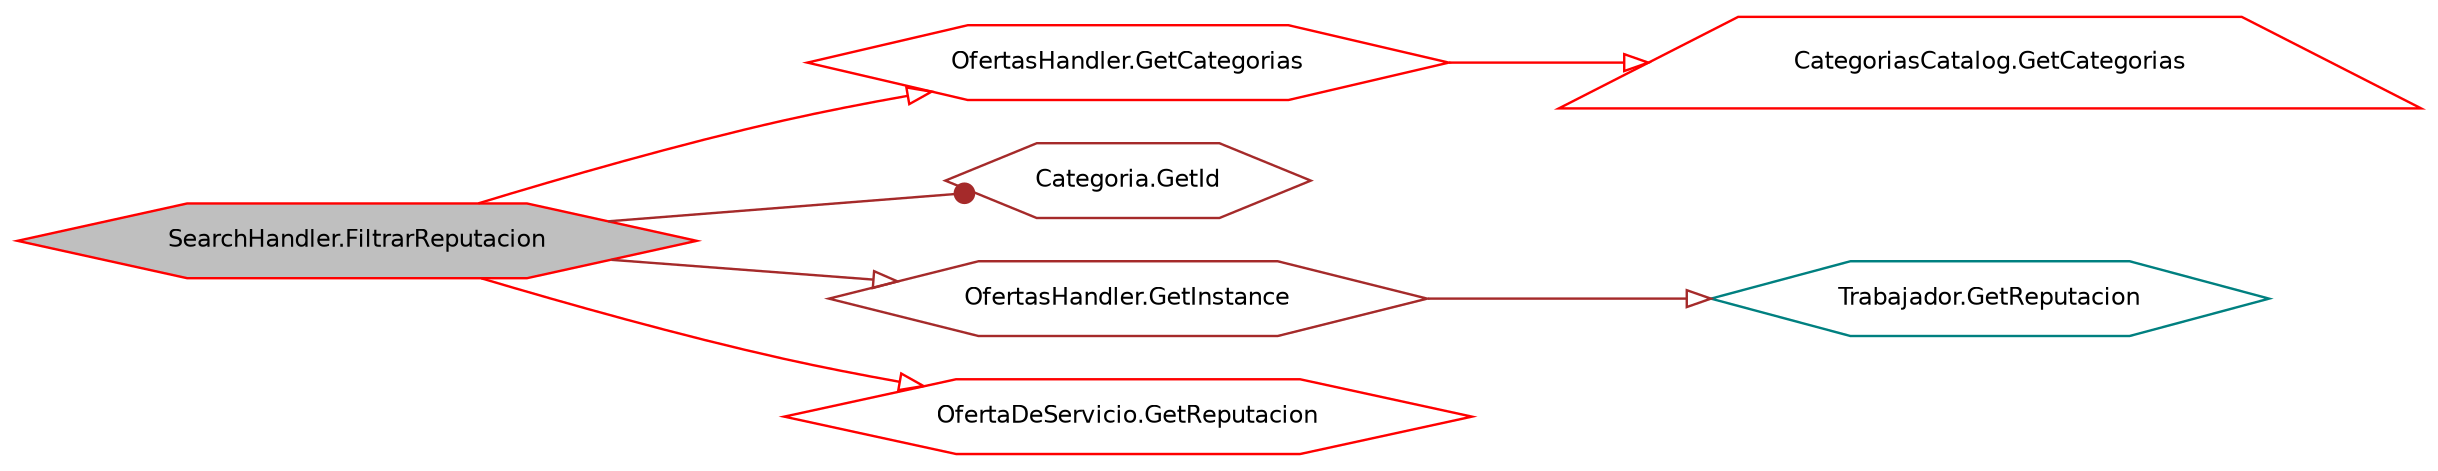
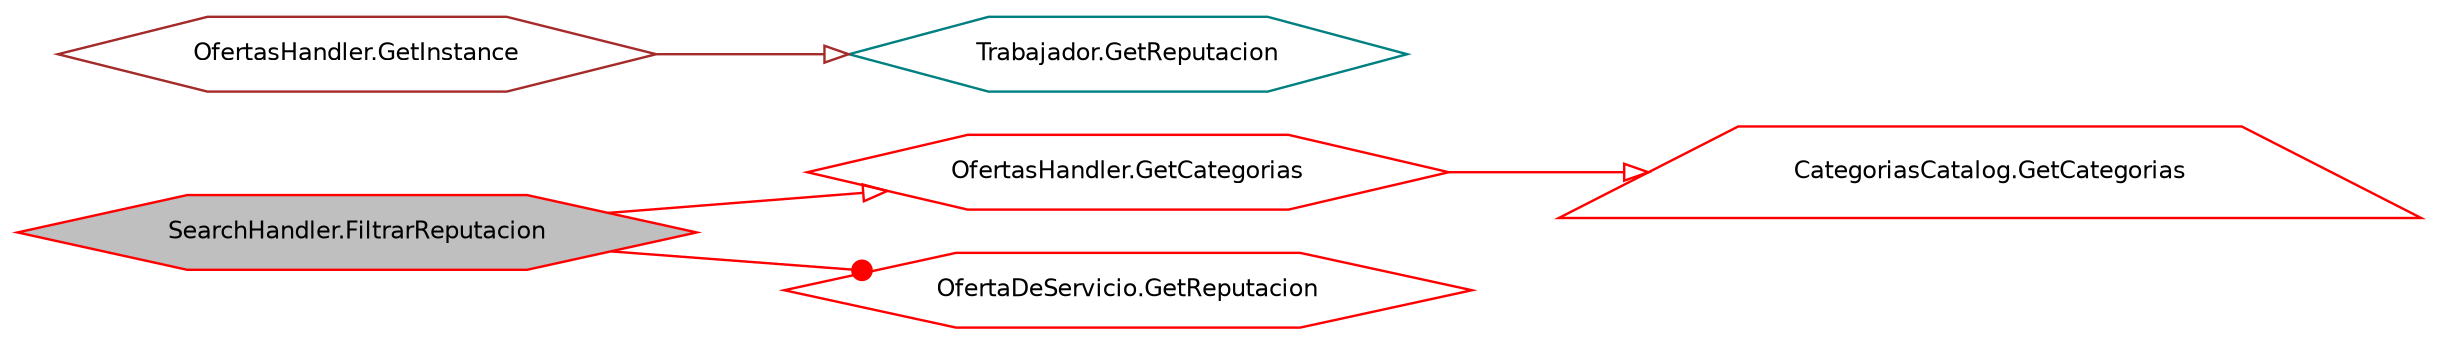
(1128, 181) -> none
(742, 270) -> none
(689, 336) -> (732, 261)
